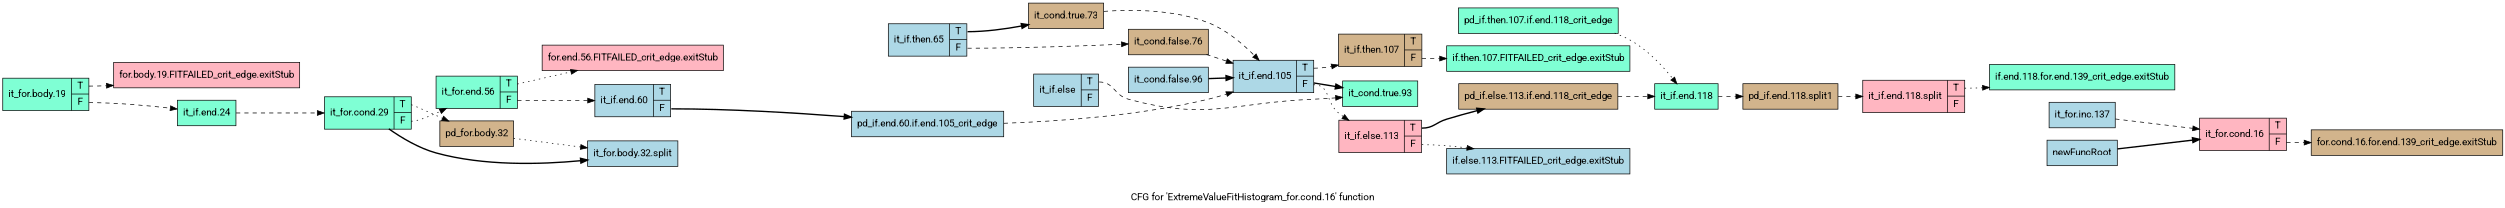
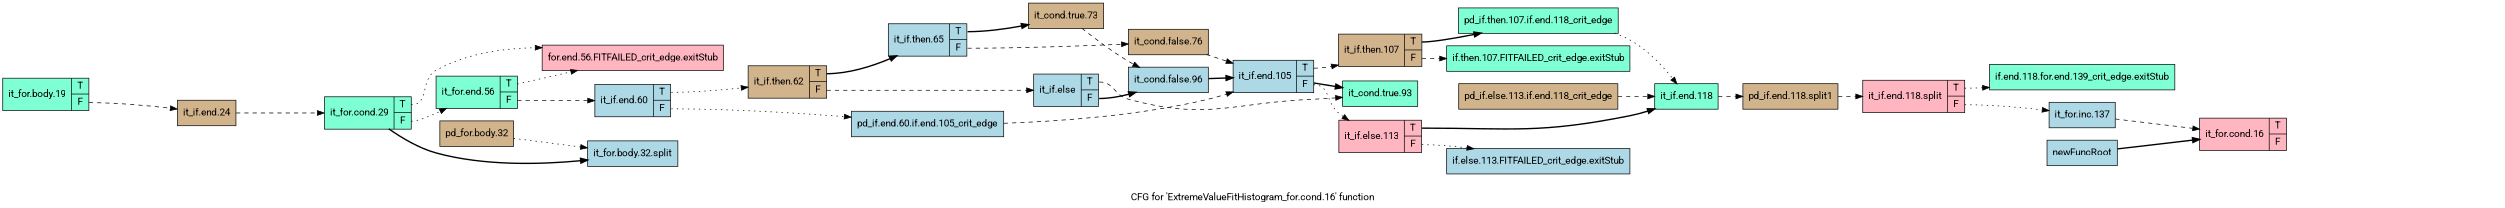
(1185, 16) -> (1110, 49)
none -> (1448, 39)
(207, 75) -> none
none -> (787, 82)
none -> (1114, 97)
none -> (2003, 106)
(427, 111) -> (462, 59)
(758, 111) -> (758, 111)
(207, 113) -> (207, 113)
(1449, 118) -> (1536, 128)
(2407, 143) -> none
